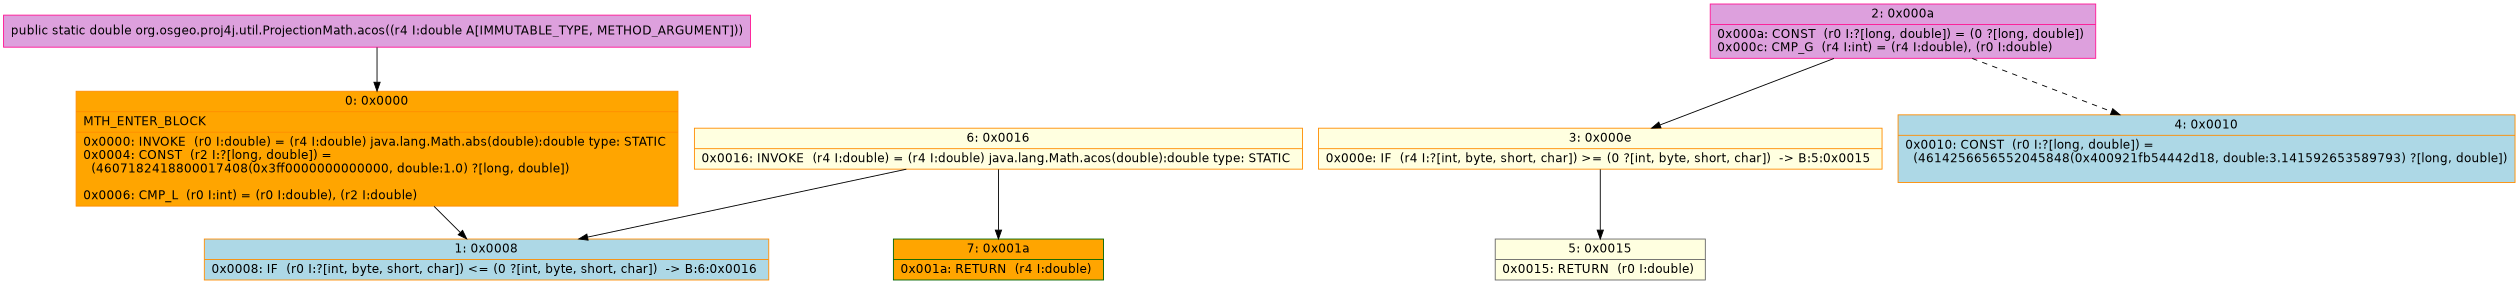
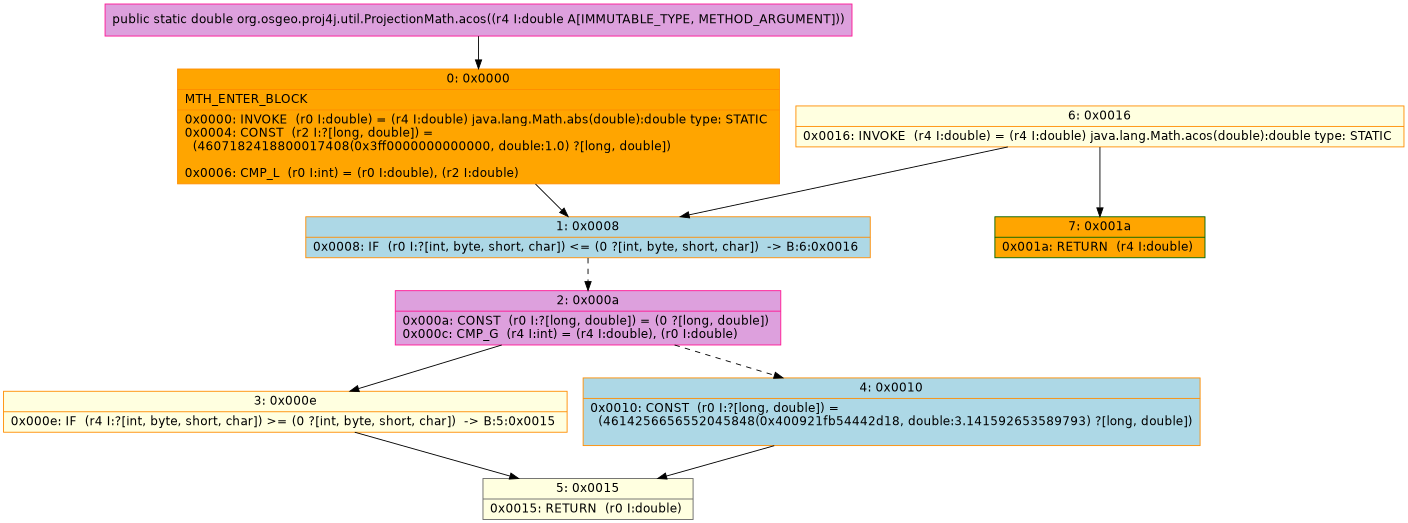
none -> (588, 270)
none -> (720, 461)
